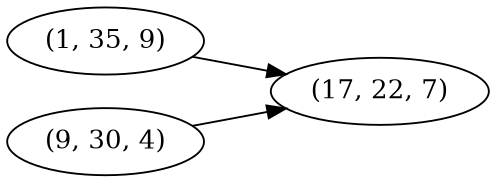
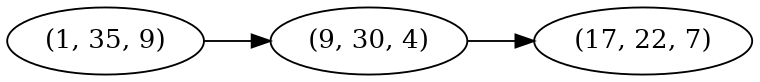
(230, 64) -> (228, 41)
